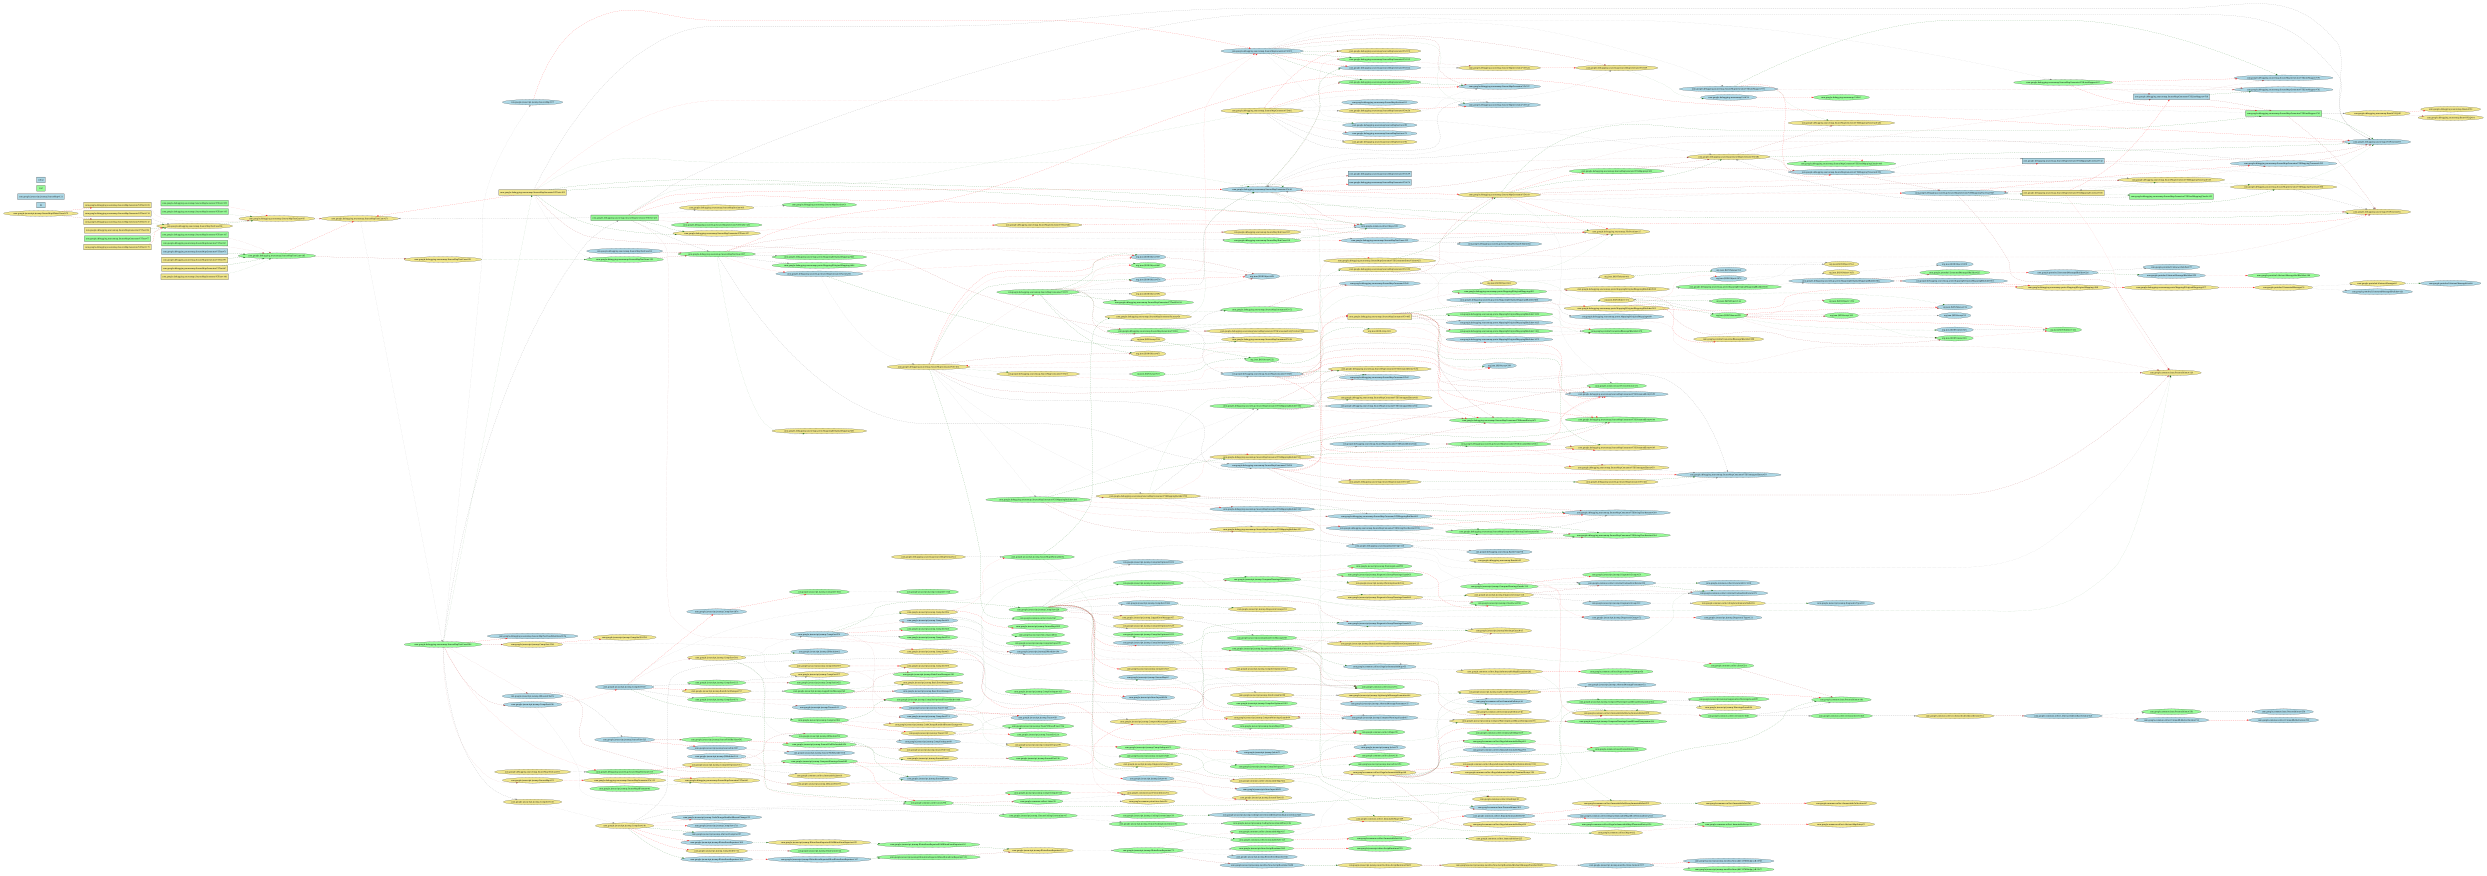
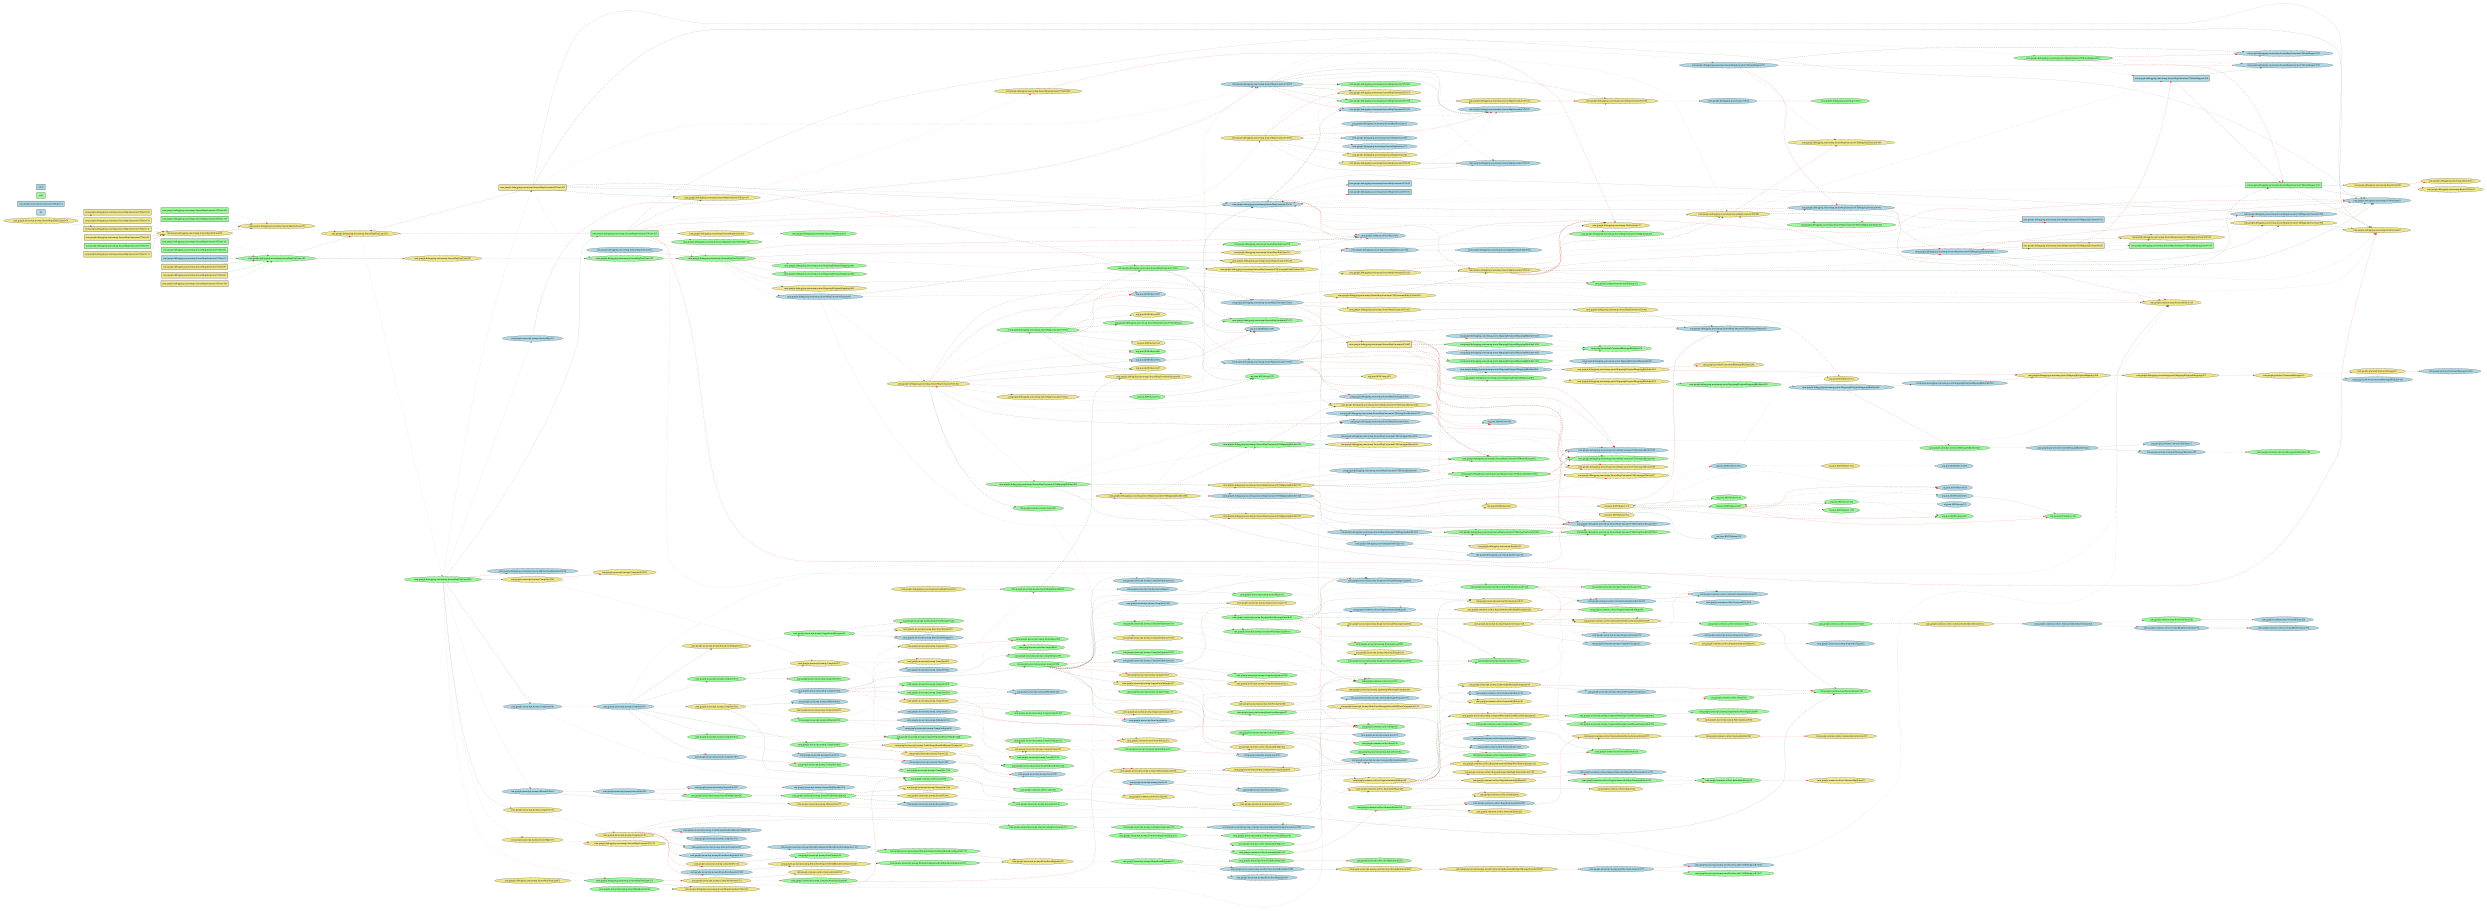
(765, 744) -> (871, 720)
